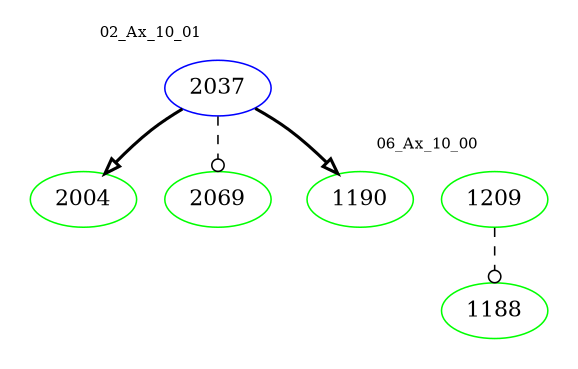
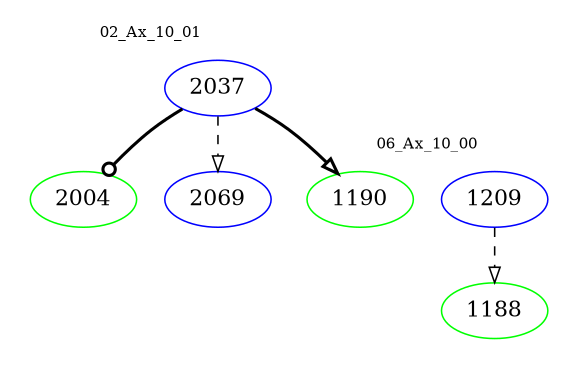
(147, 133) -> (146, 134)
(218, 138) -> (218, 136)
(218, 199) -> (218, 199)
(495, 199) -> (495, 199)
(495, 249) -> (495, 247)
